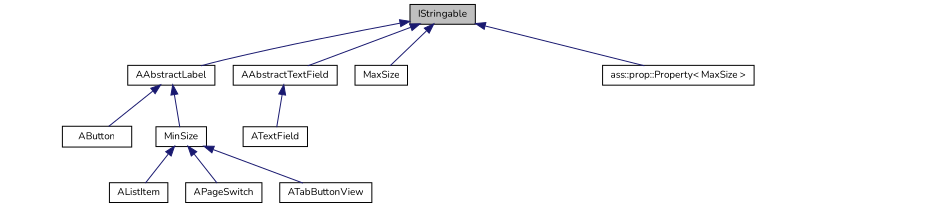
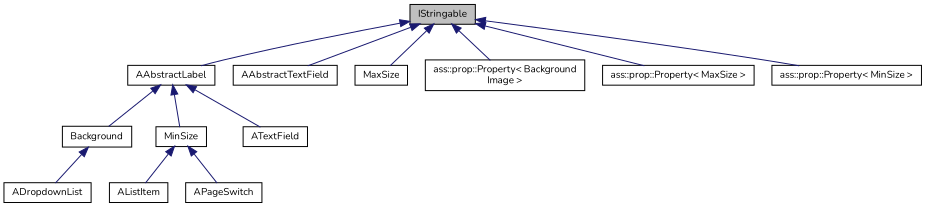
none -> (505, 75)
none -> (847, 75)
(279, 111) -> (228, 109)
(97, 137) -> (97, 137)
none -> (48, 193)
(326, 193) -> none
